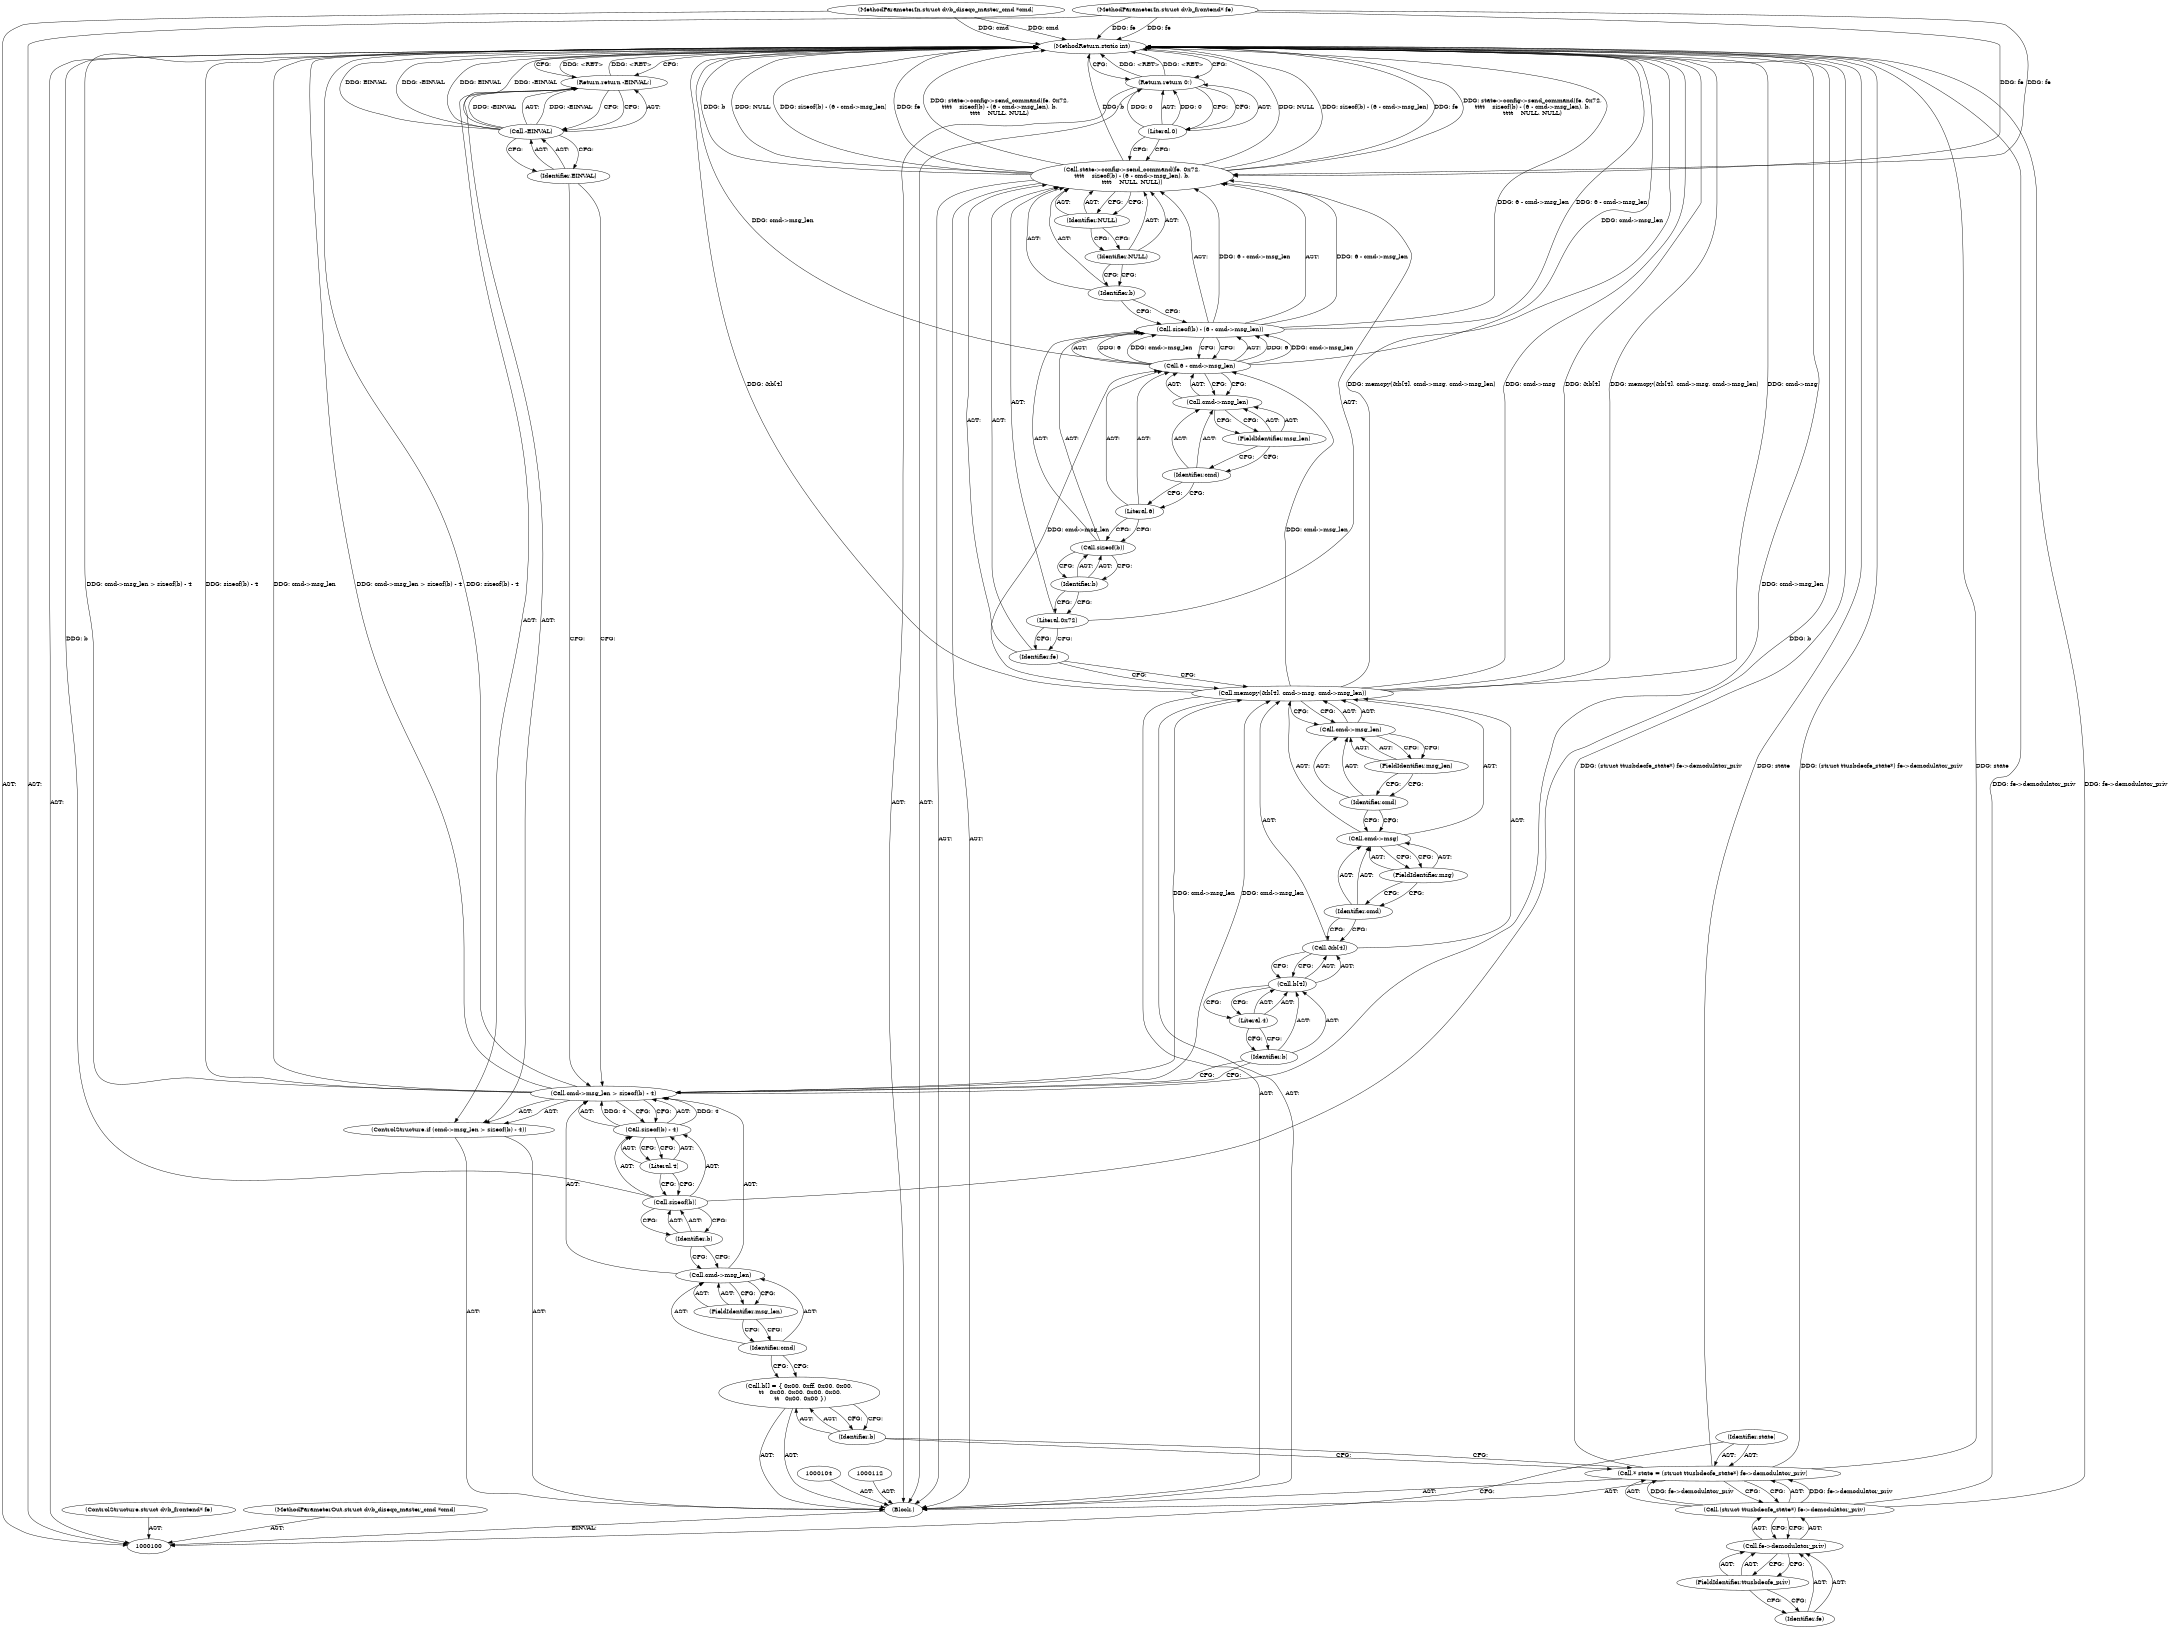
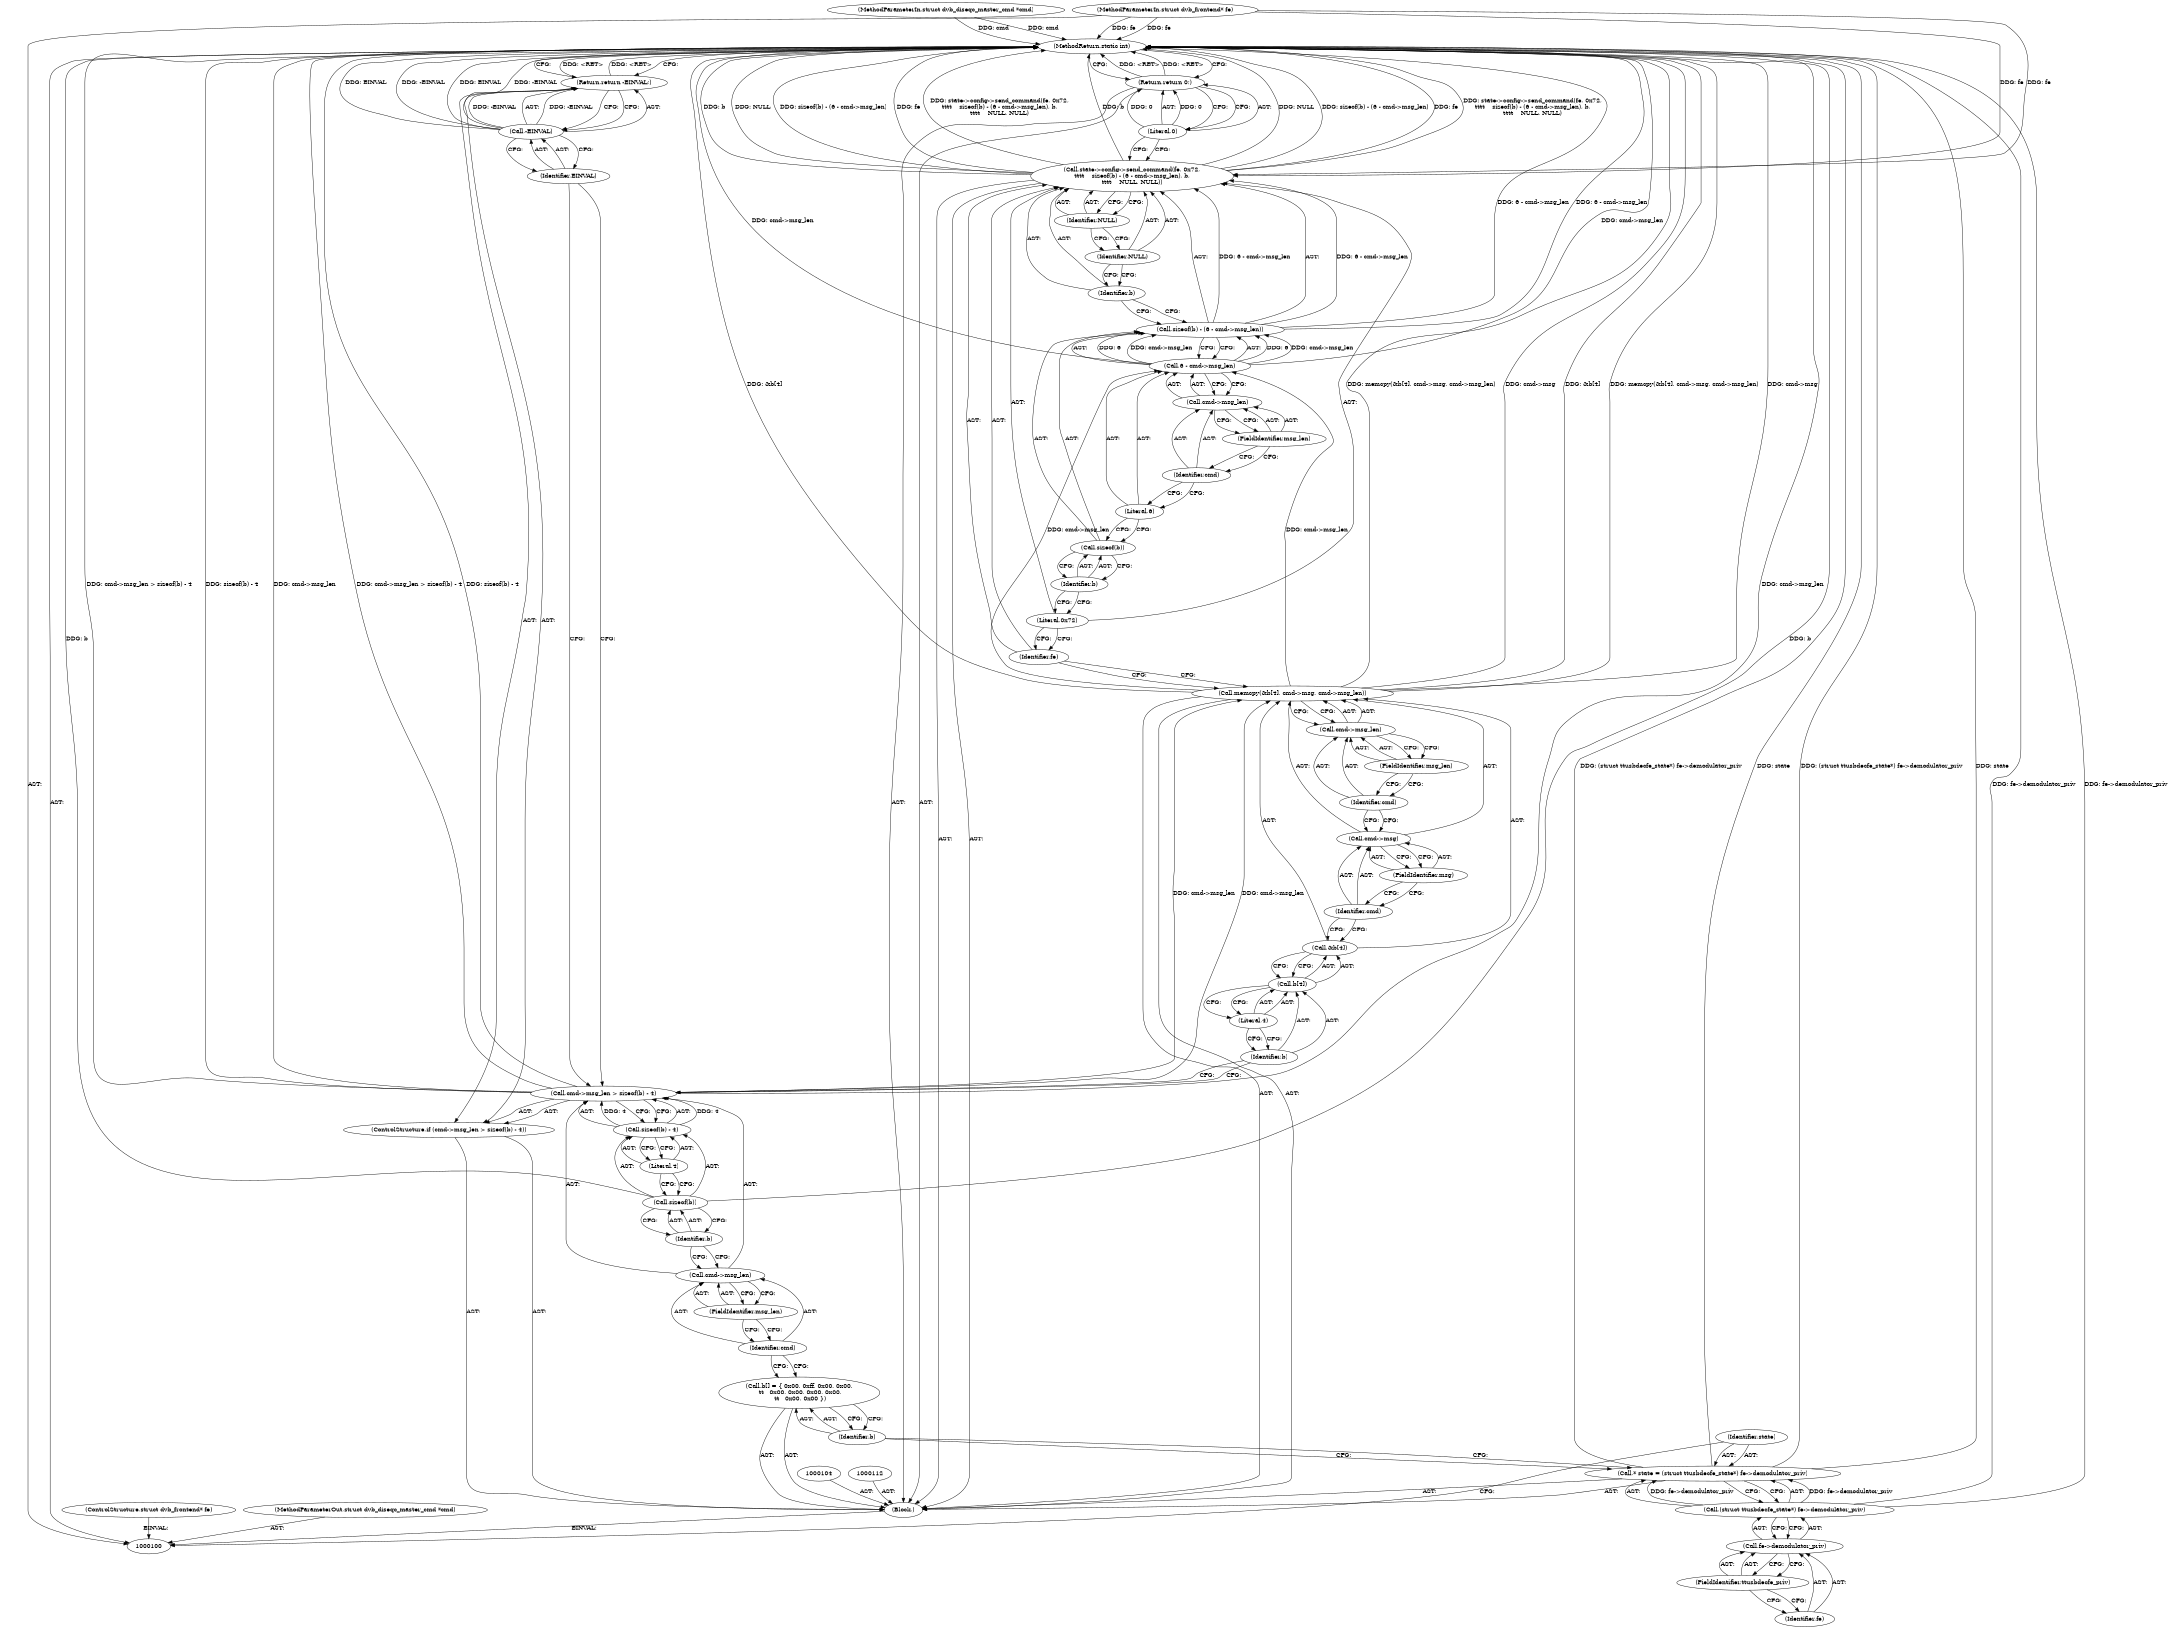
(3, 426) -> none
(157, 1528) -> (157, 1528)
